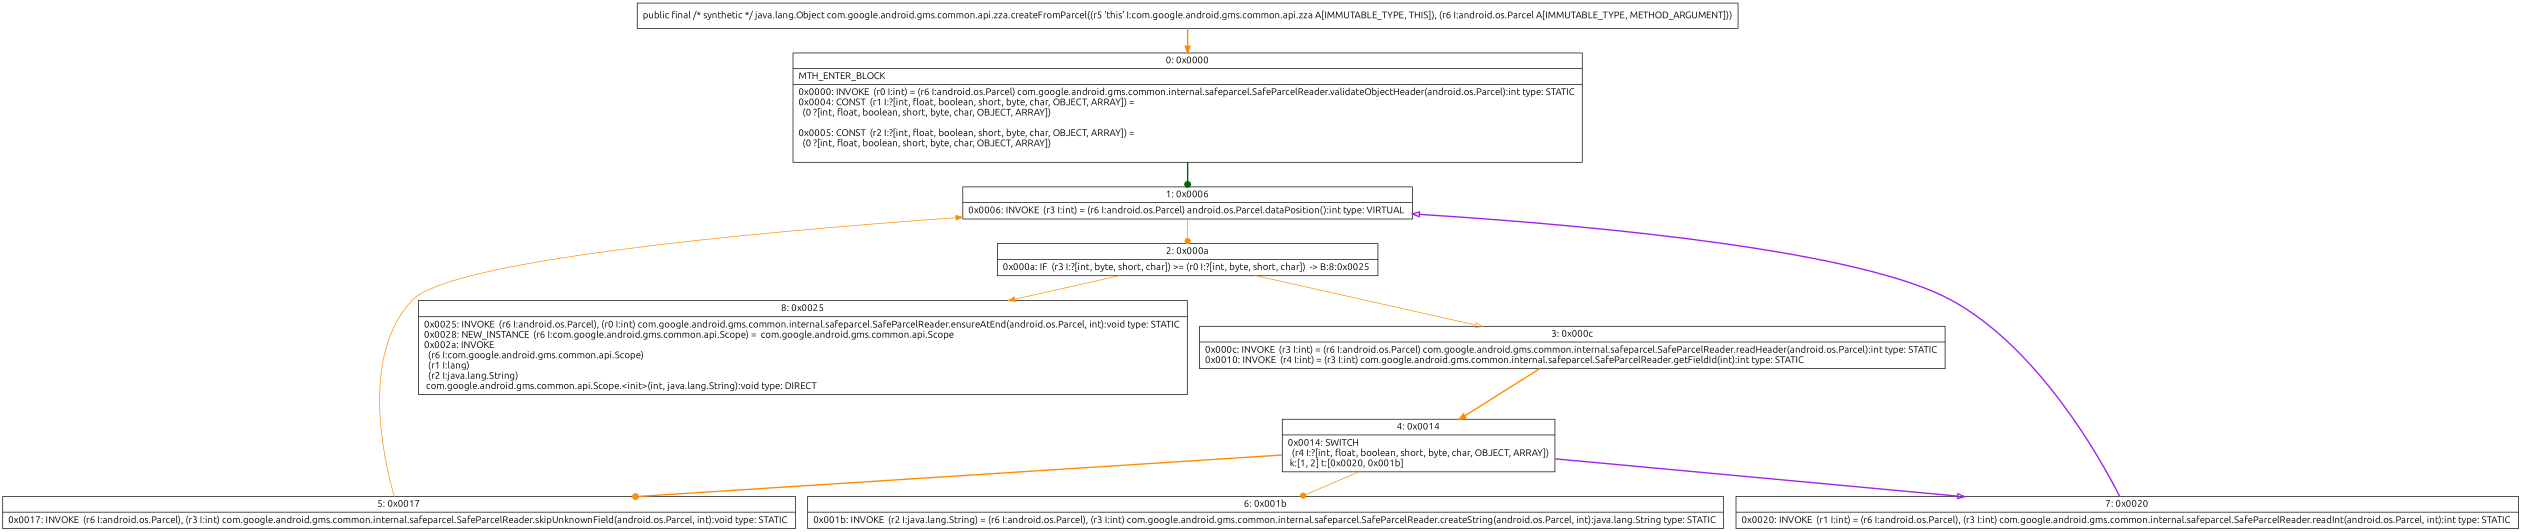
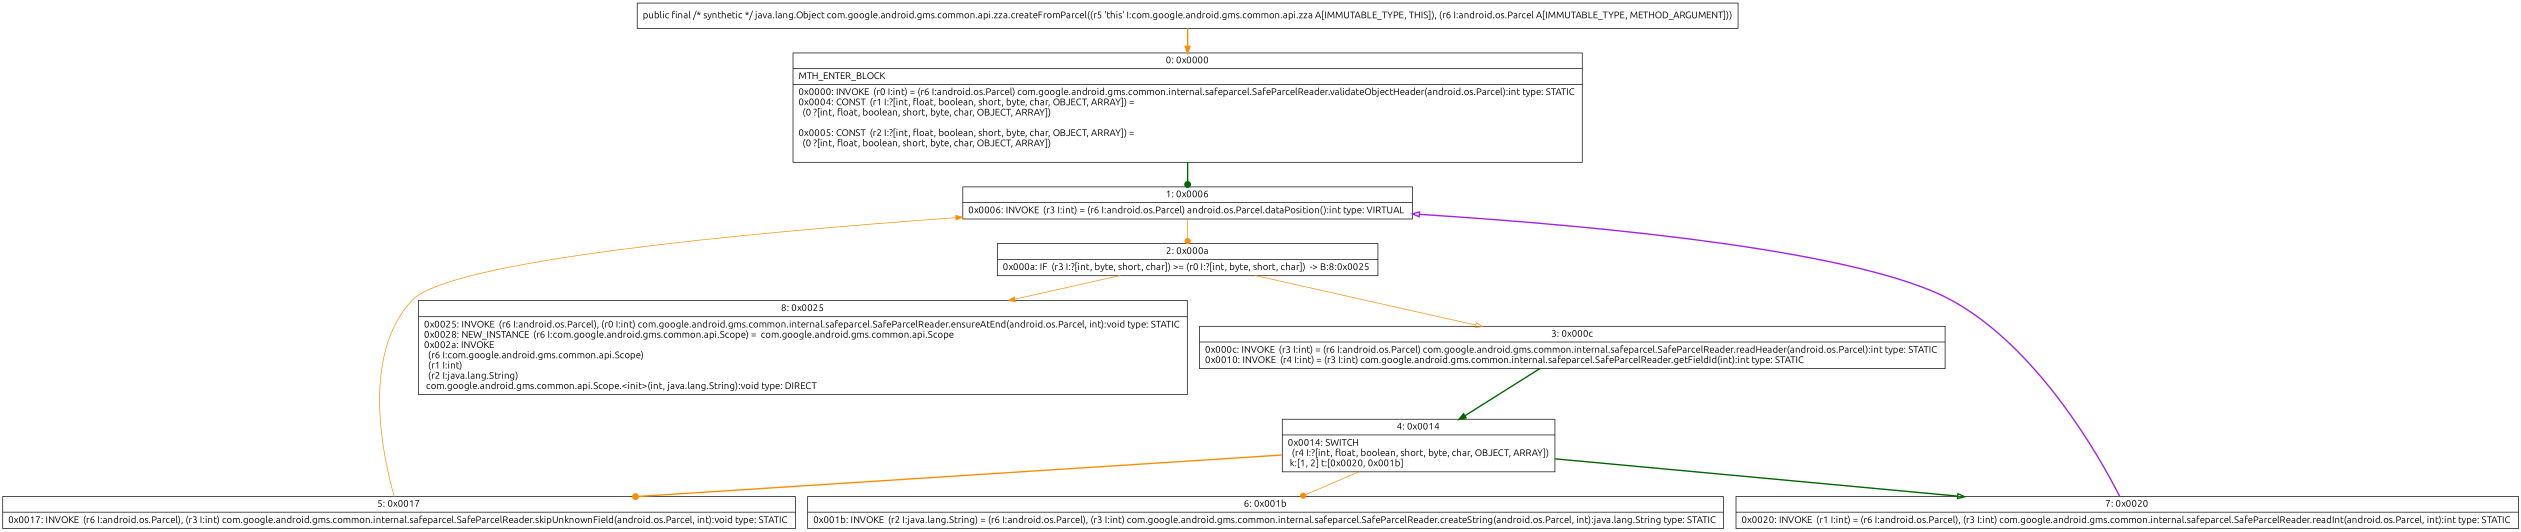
(447, 366) -> (443, 366)
(1503, 392) -> (1503, 392)
(1756, 477) -> (1756, 477)
